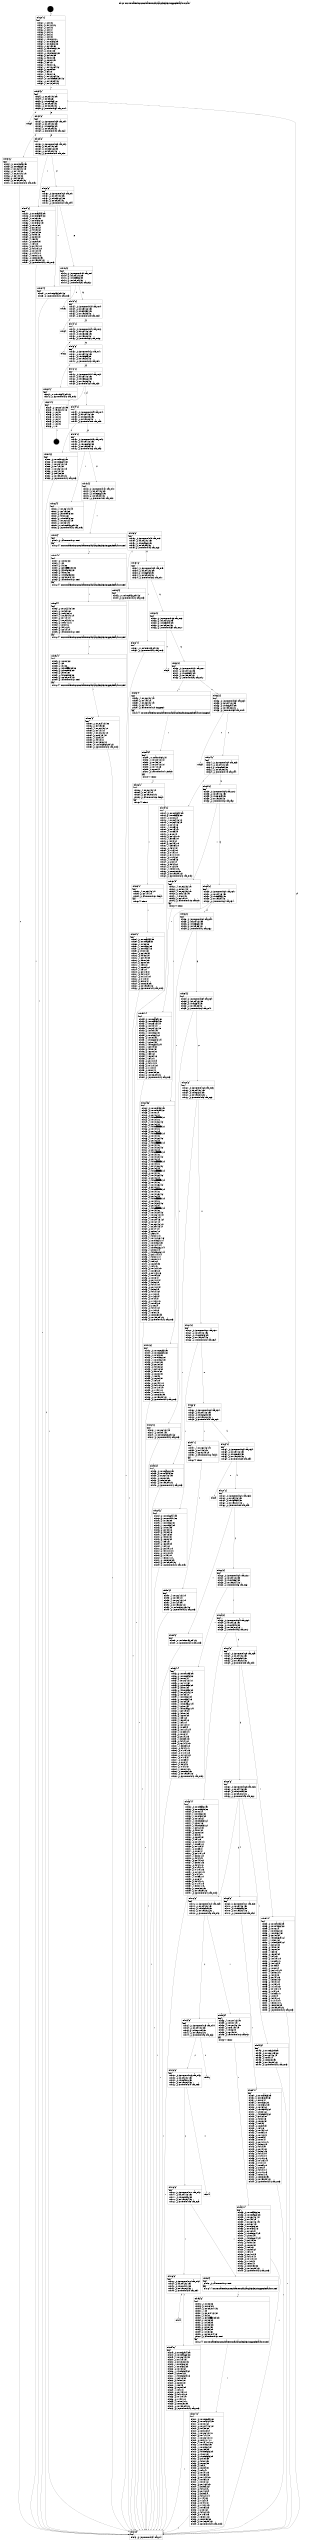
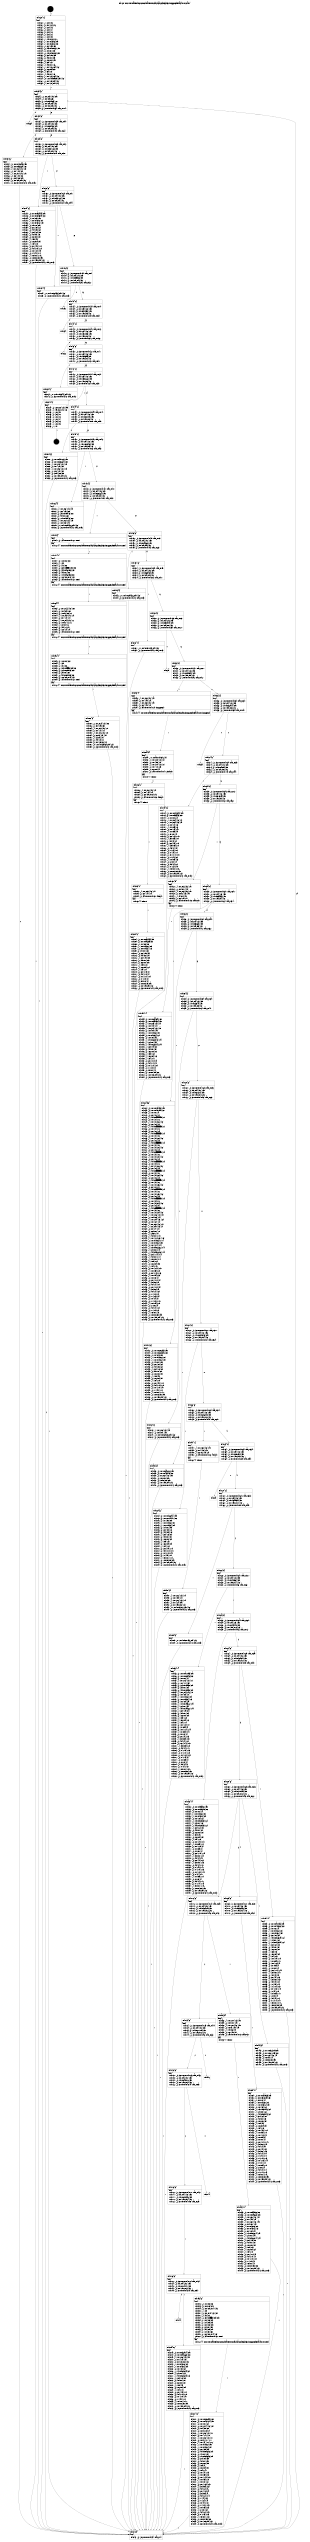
none -> (121, 516)
(240, 2284) -> none
